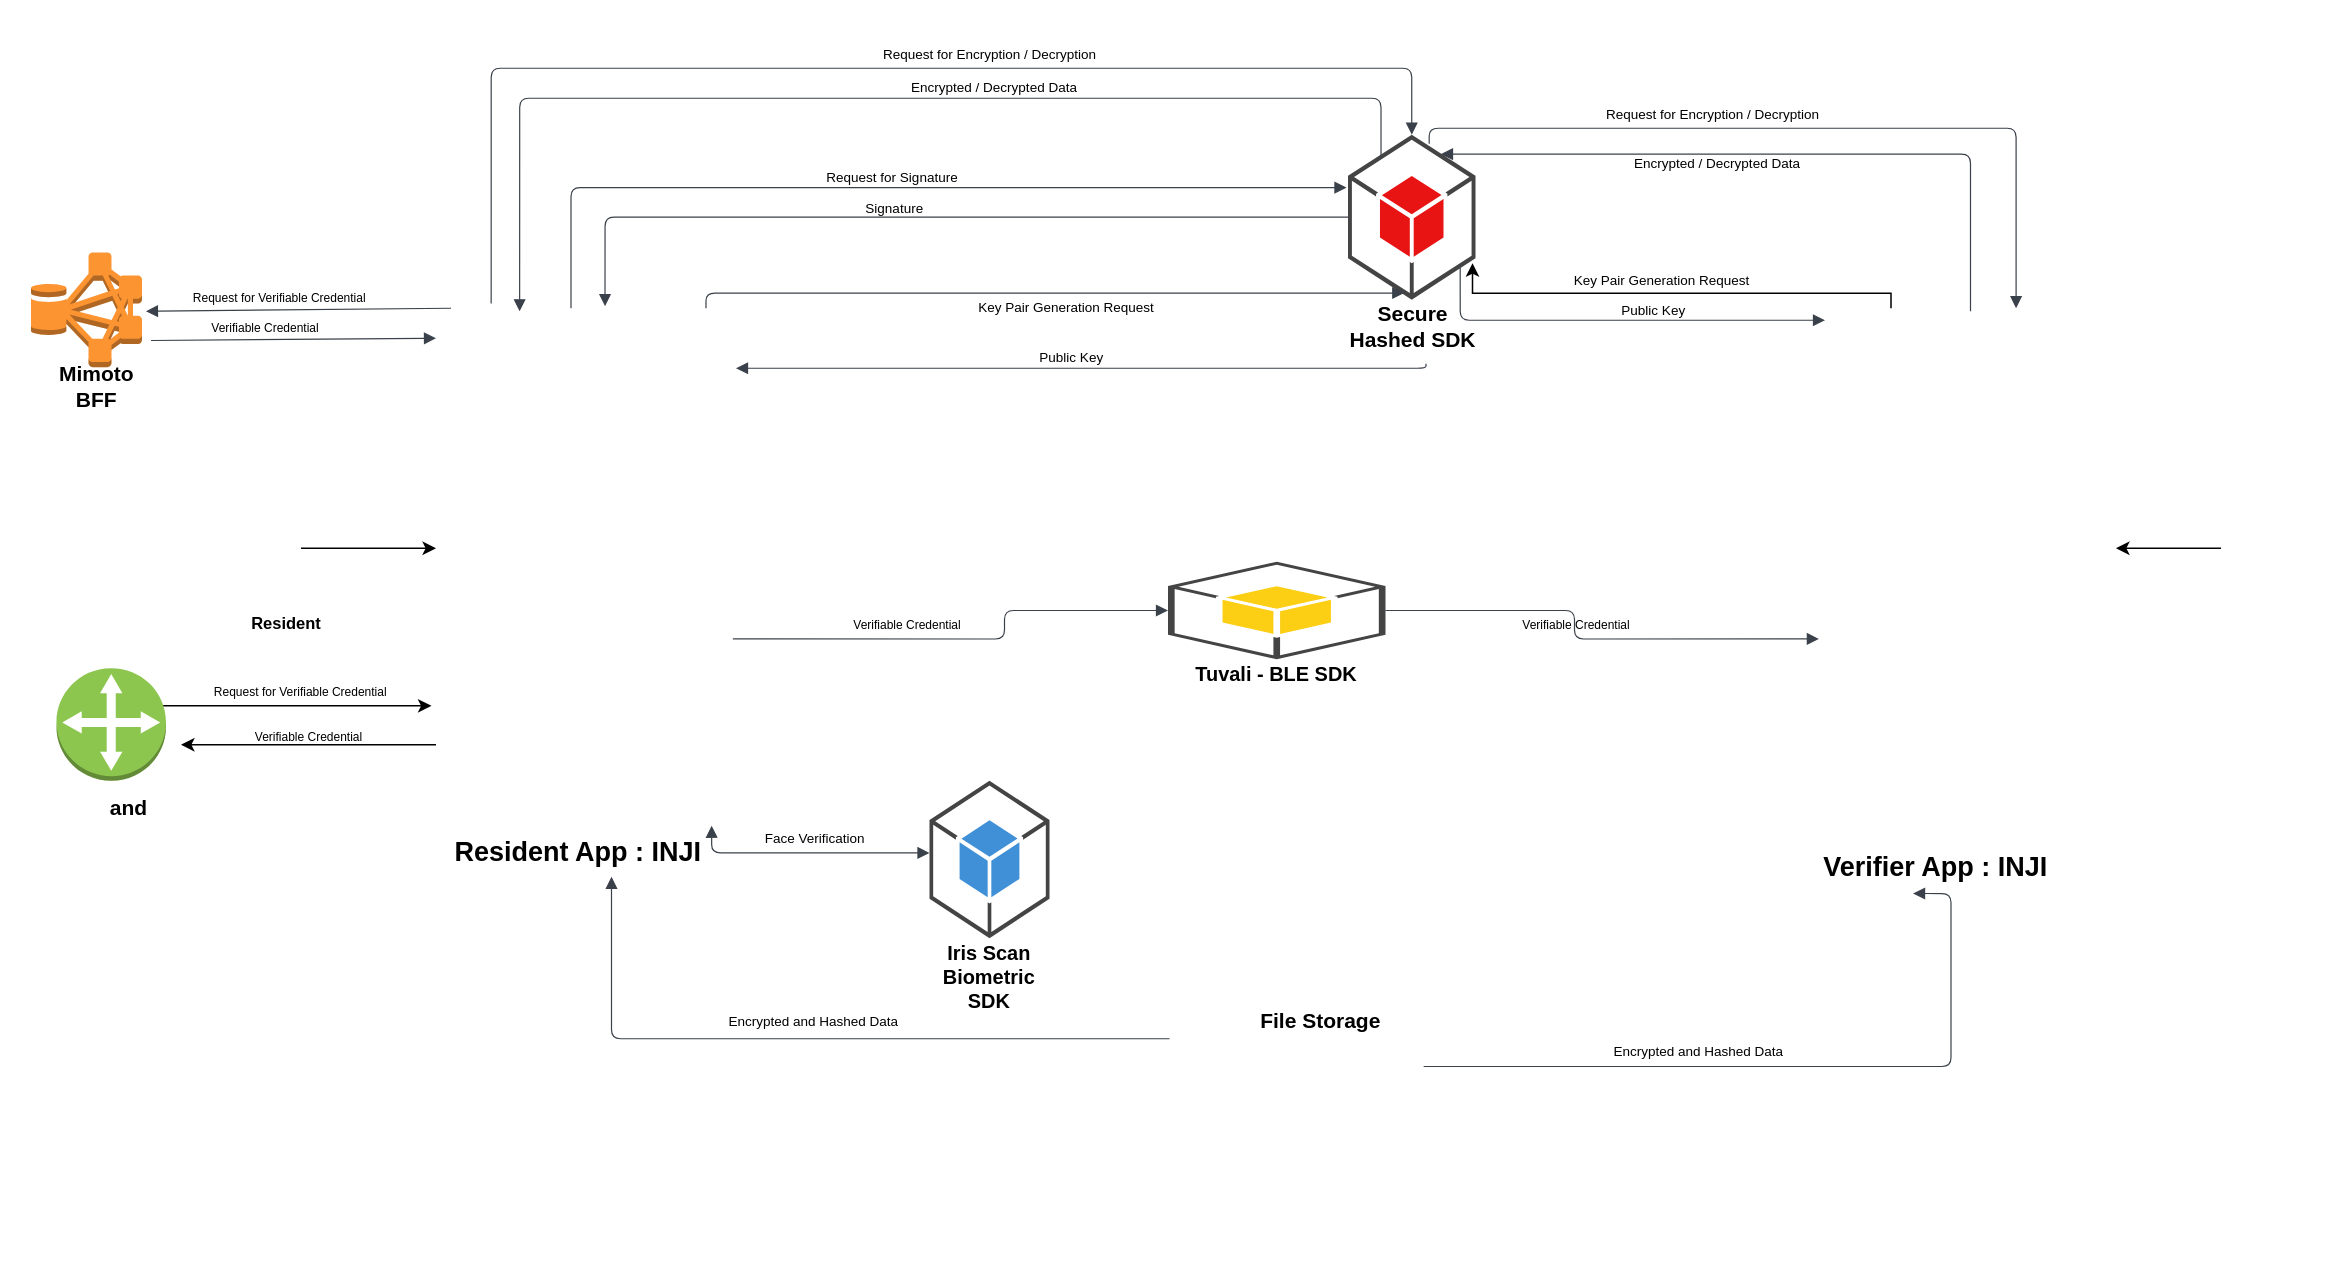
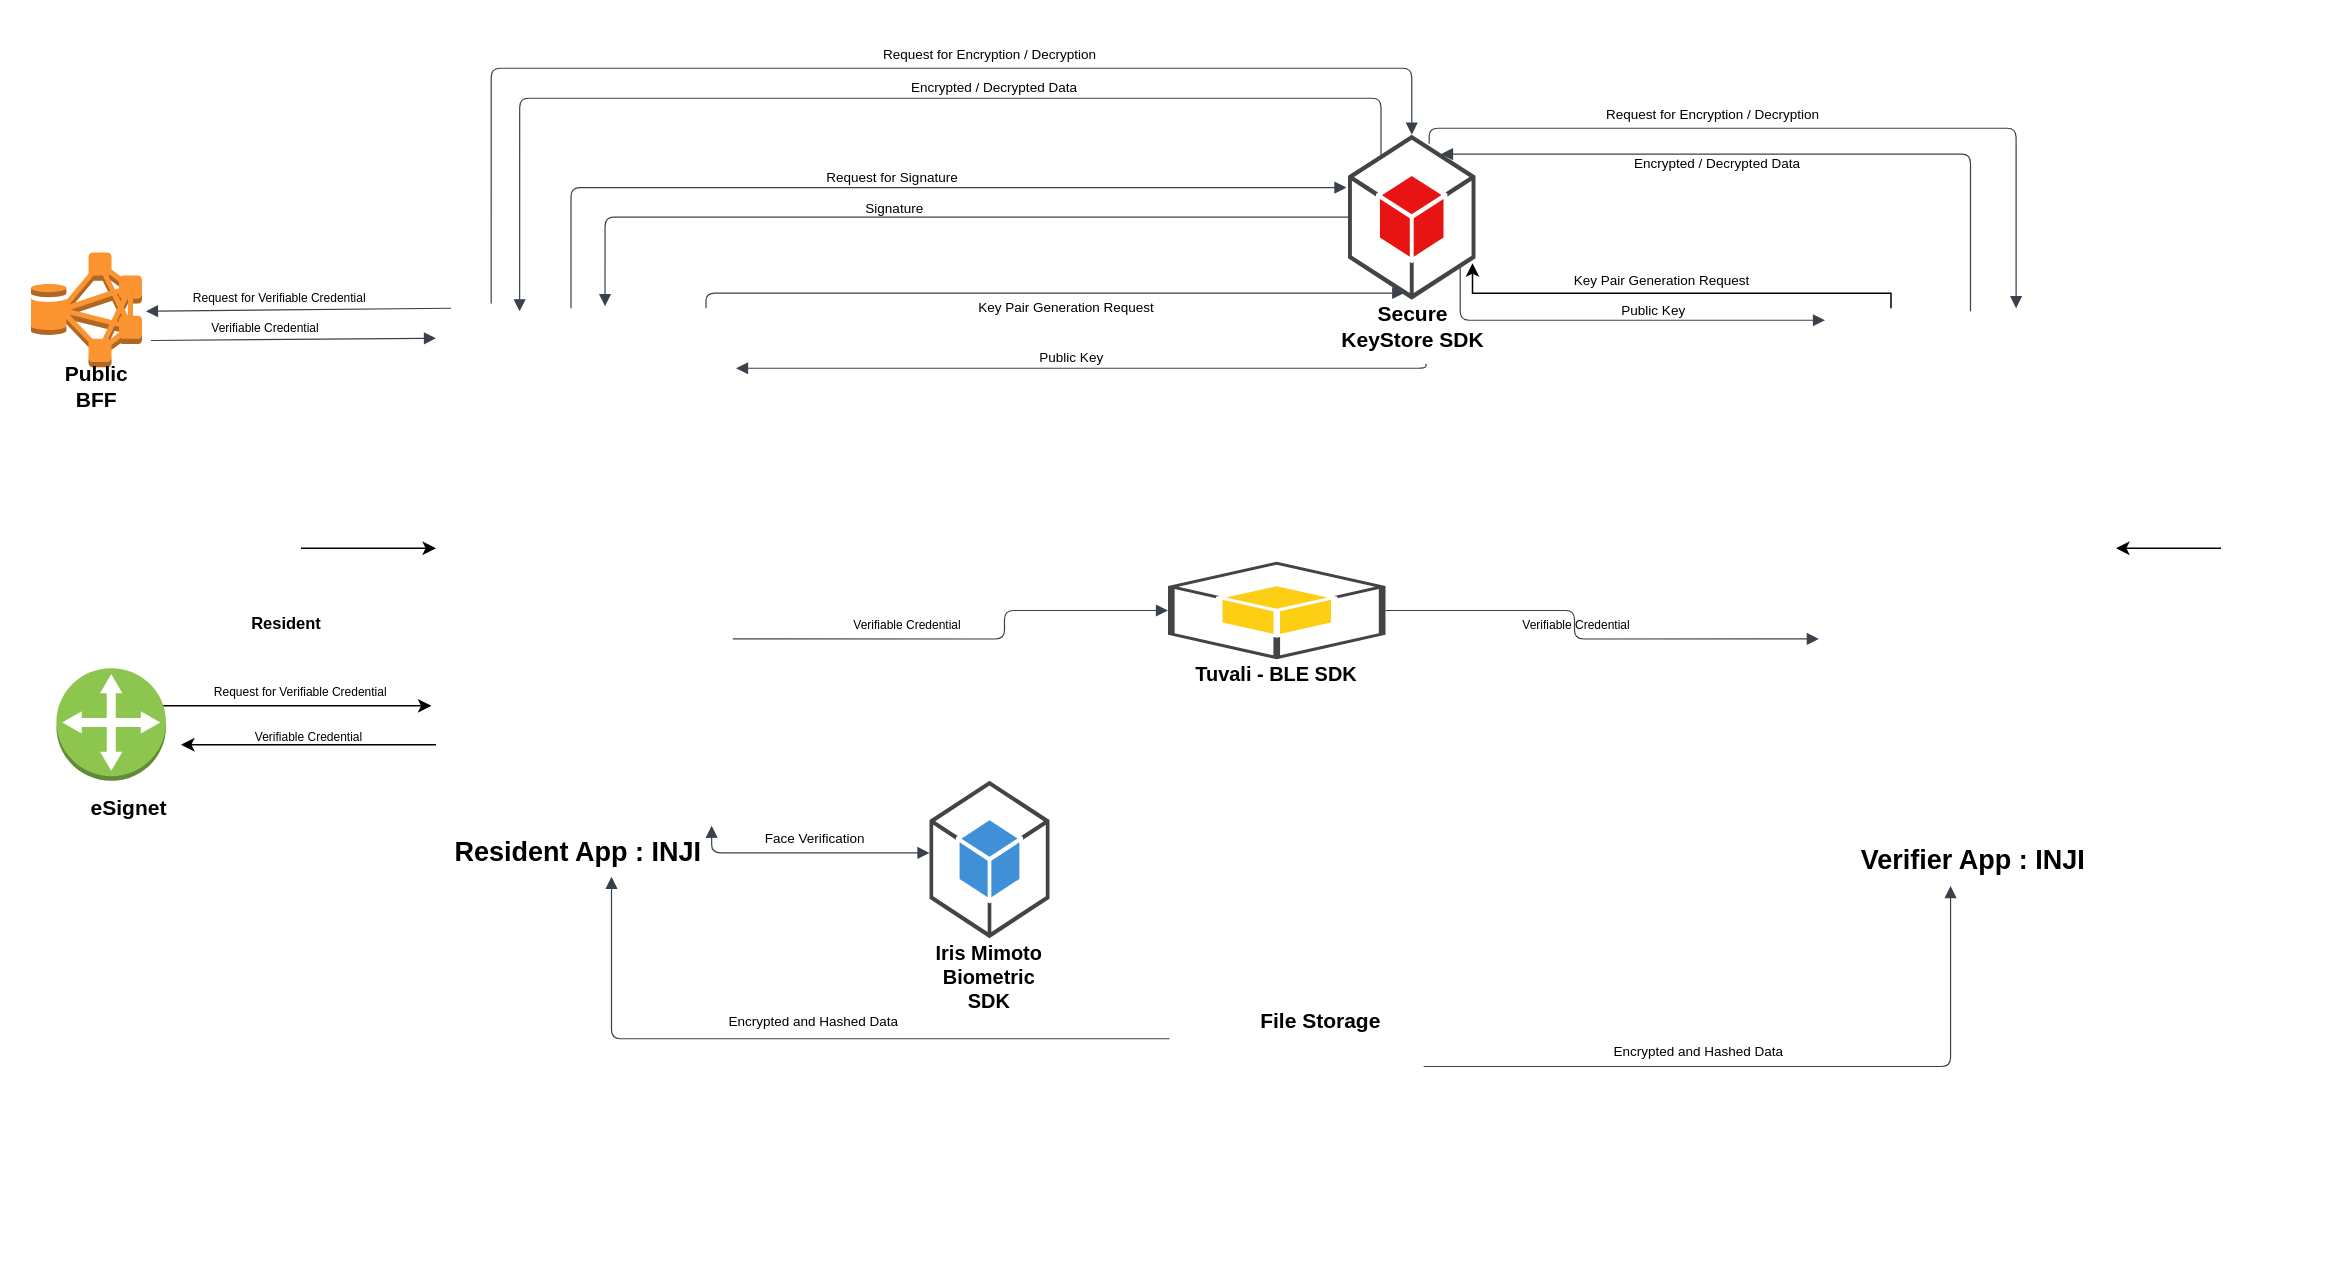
(1413, 326) -> (1413, 326)
(97, 386) -> (97, 386)
(129, 808) -> (129, 808)
(1936, 867) -> (1973, 860)
(989, 967) -> (989, 979)
